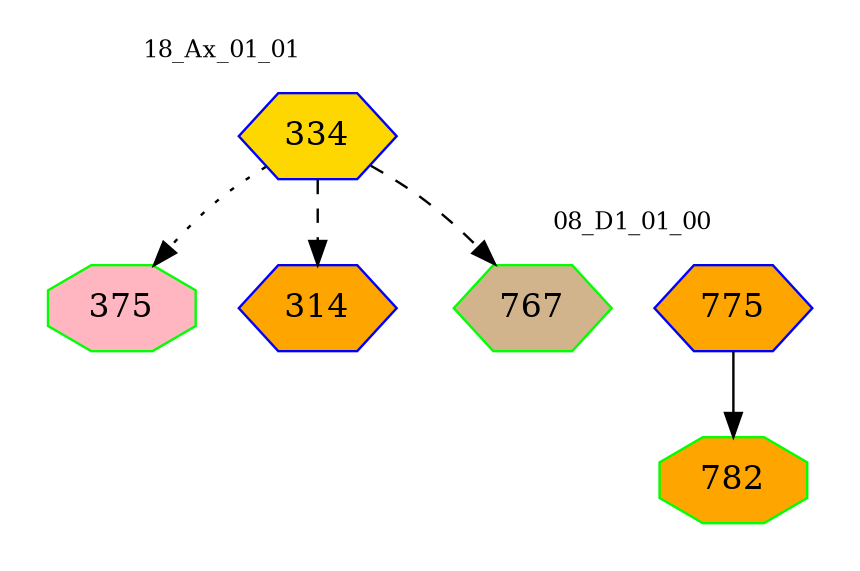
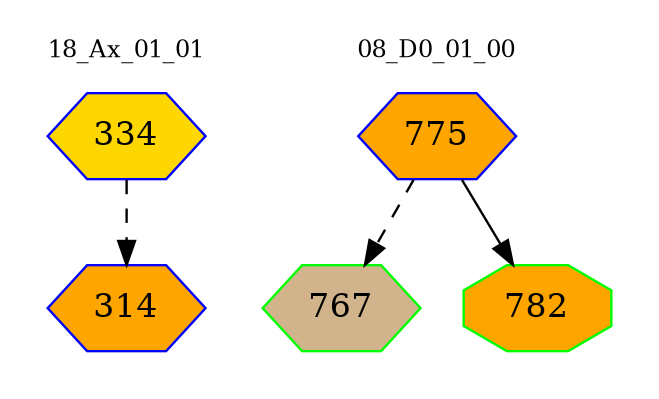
(450, 221) -> (395, 212)
(633, 223) -> (437, 51)
(122, 308) -> none
